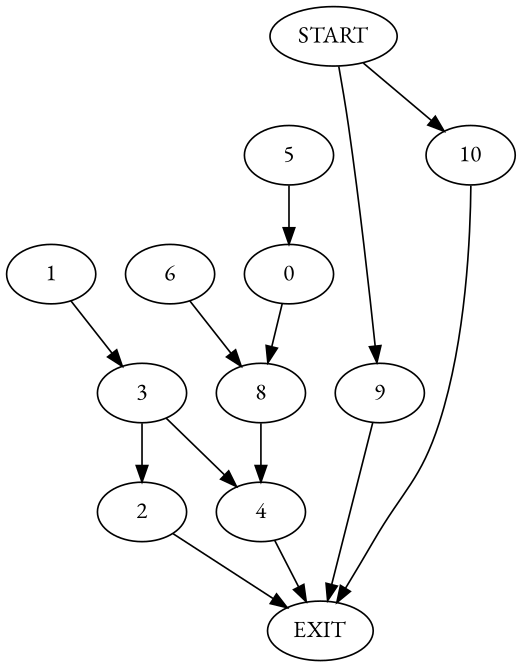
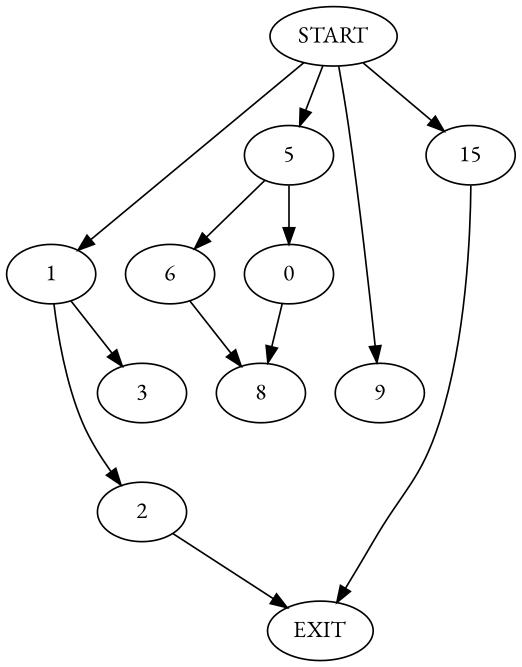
none -> (314, 88)
none -> (197, 151)
(471, 155) -> (471, 155)
none -> (236, 209)
(142, 444) -> (71, 392)
(352, 503) -> none
(261, 512) -> none
